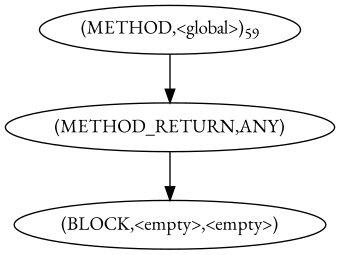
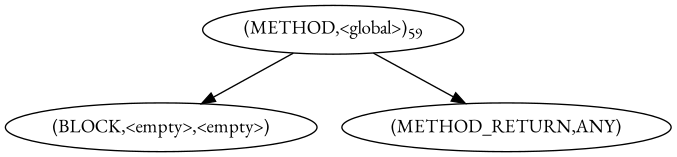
(170, 169) -> (253, 75)
